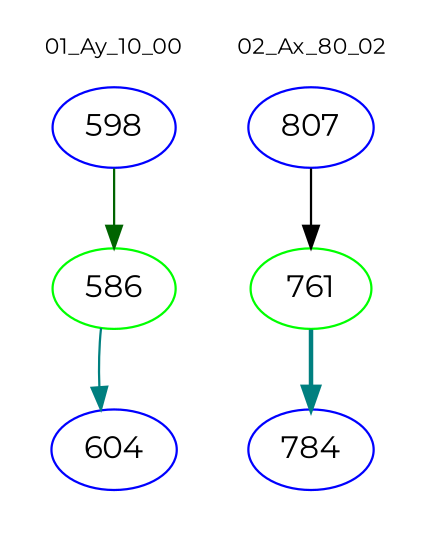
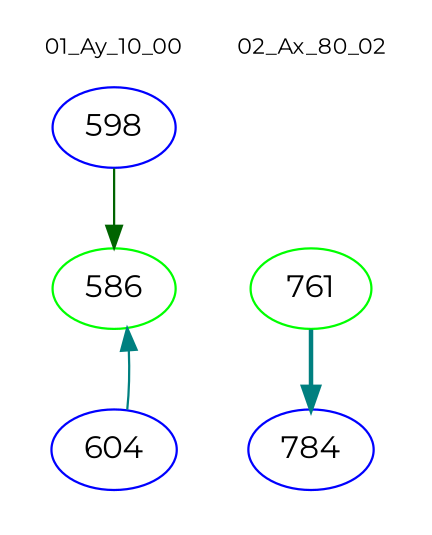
(311, 128) -> none
(99, 358) -> (129, 380)
